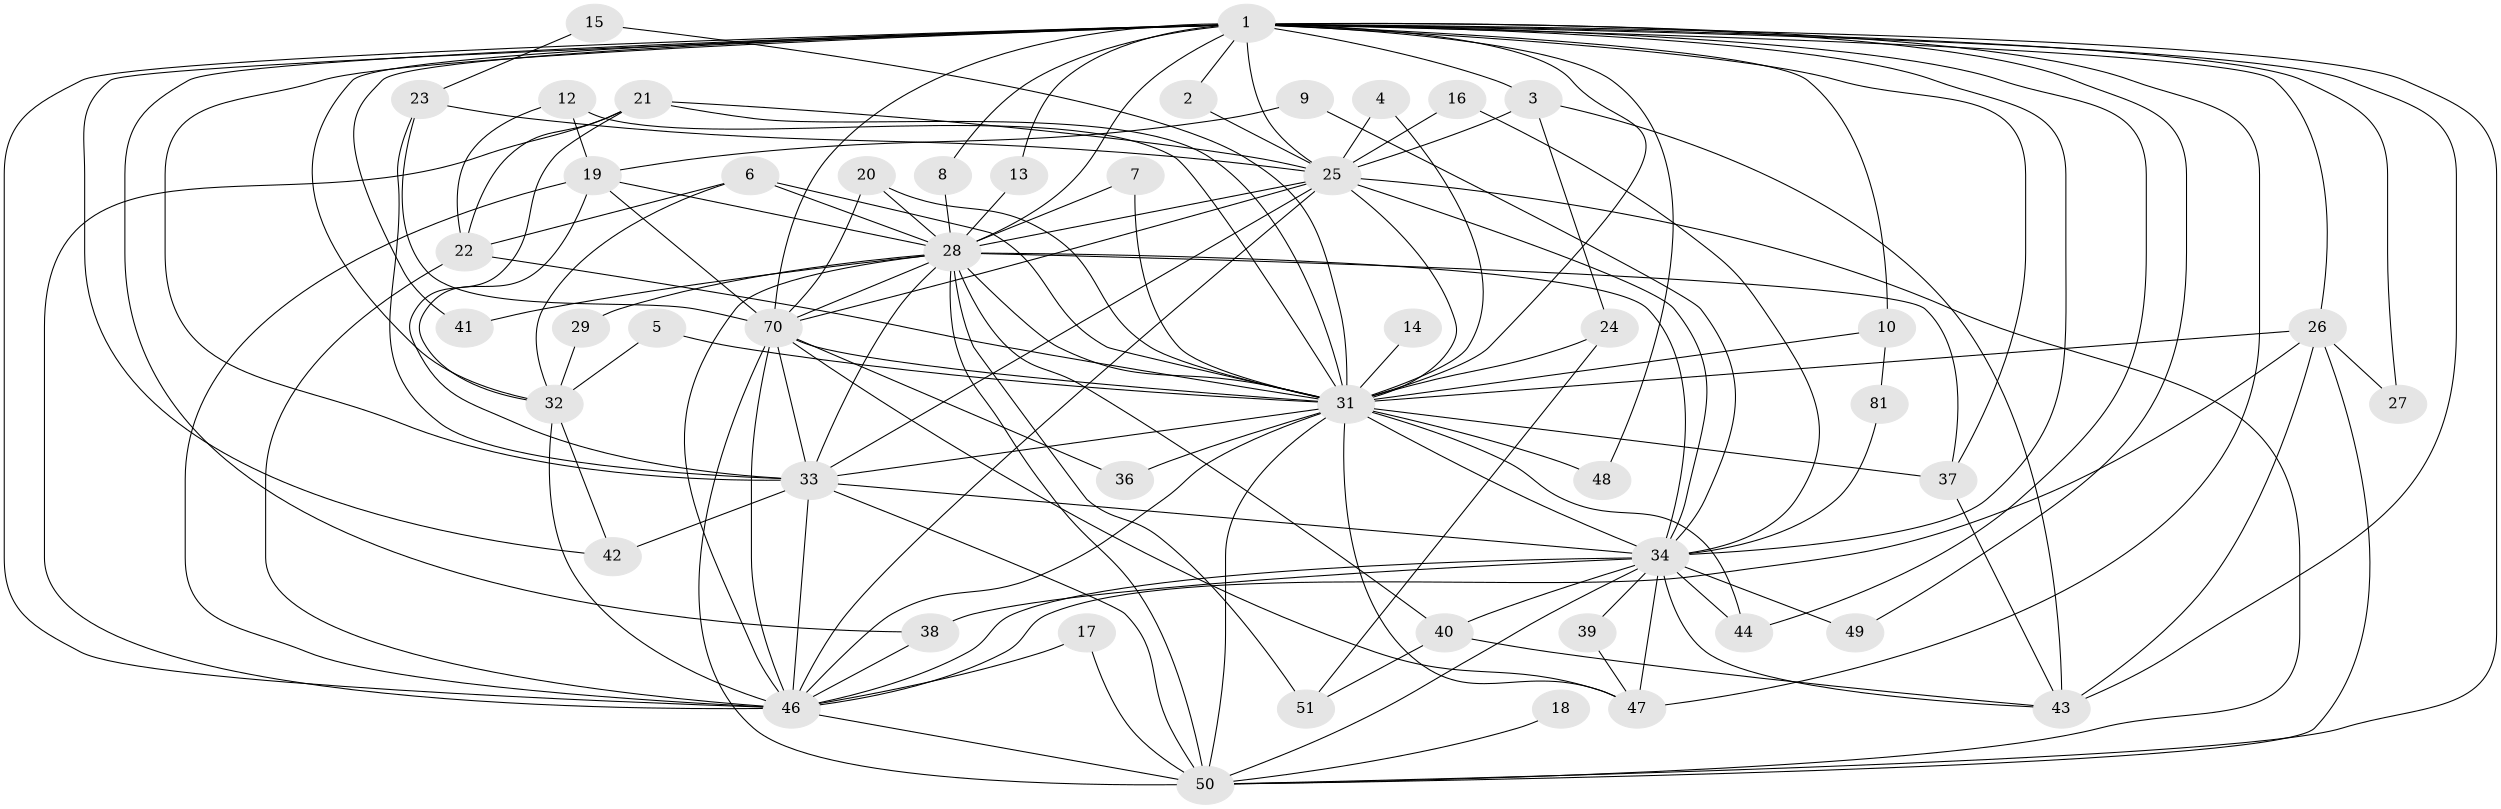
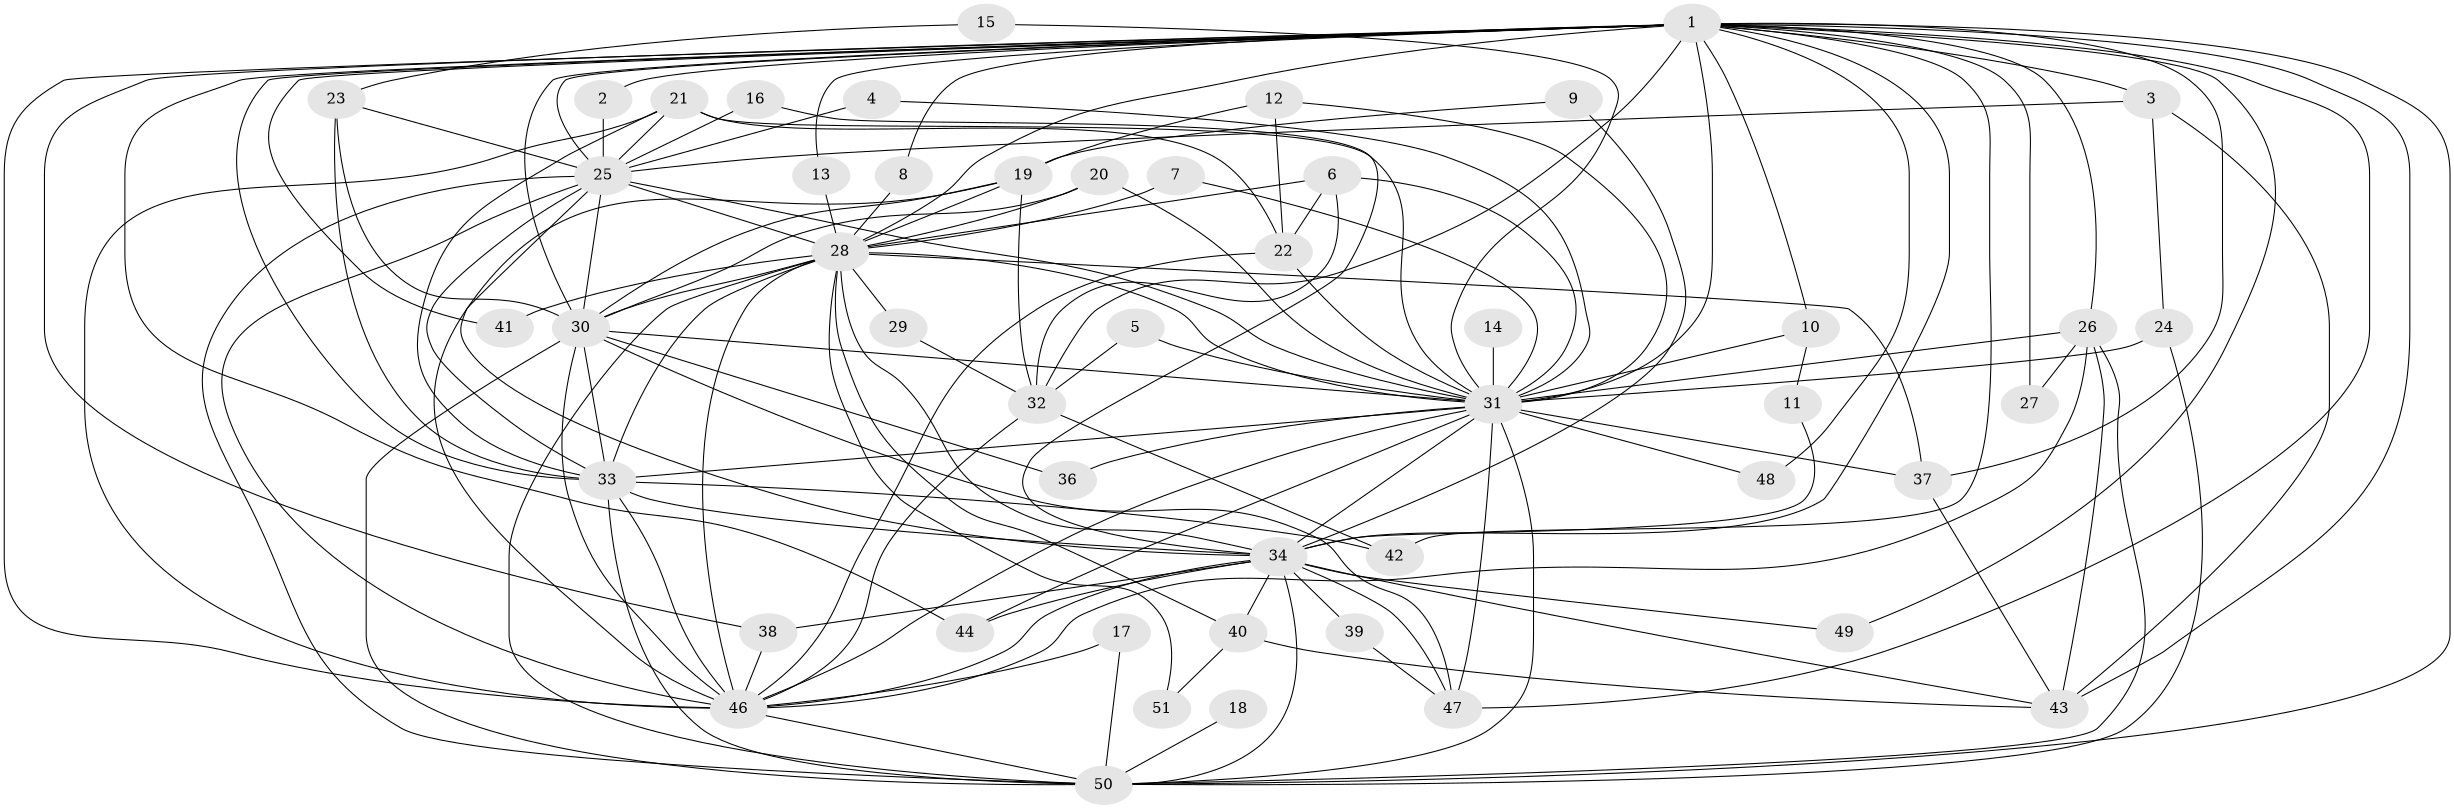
(774, 328) -> (581, 328)
(1880, 404) -> (1793, 404)
(1458, 519) -> (1835, 771)
